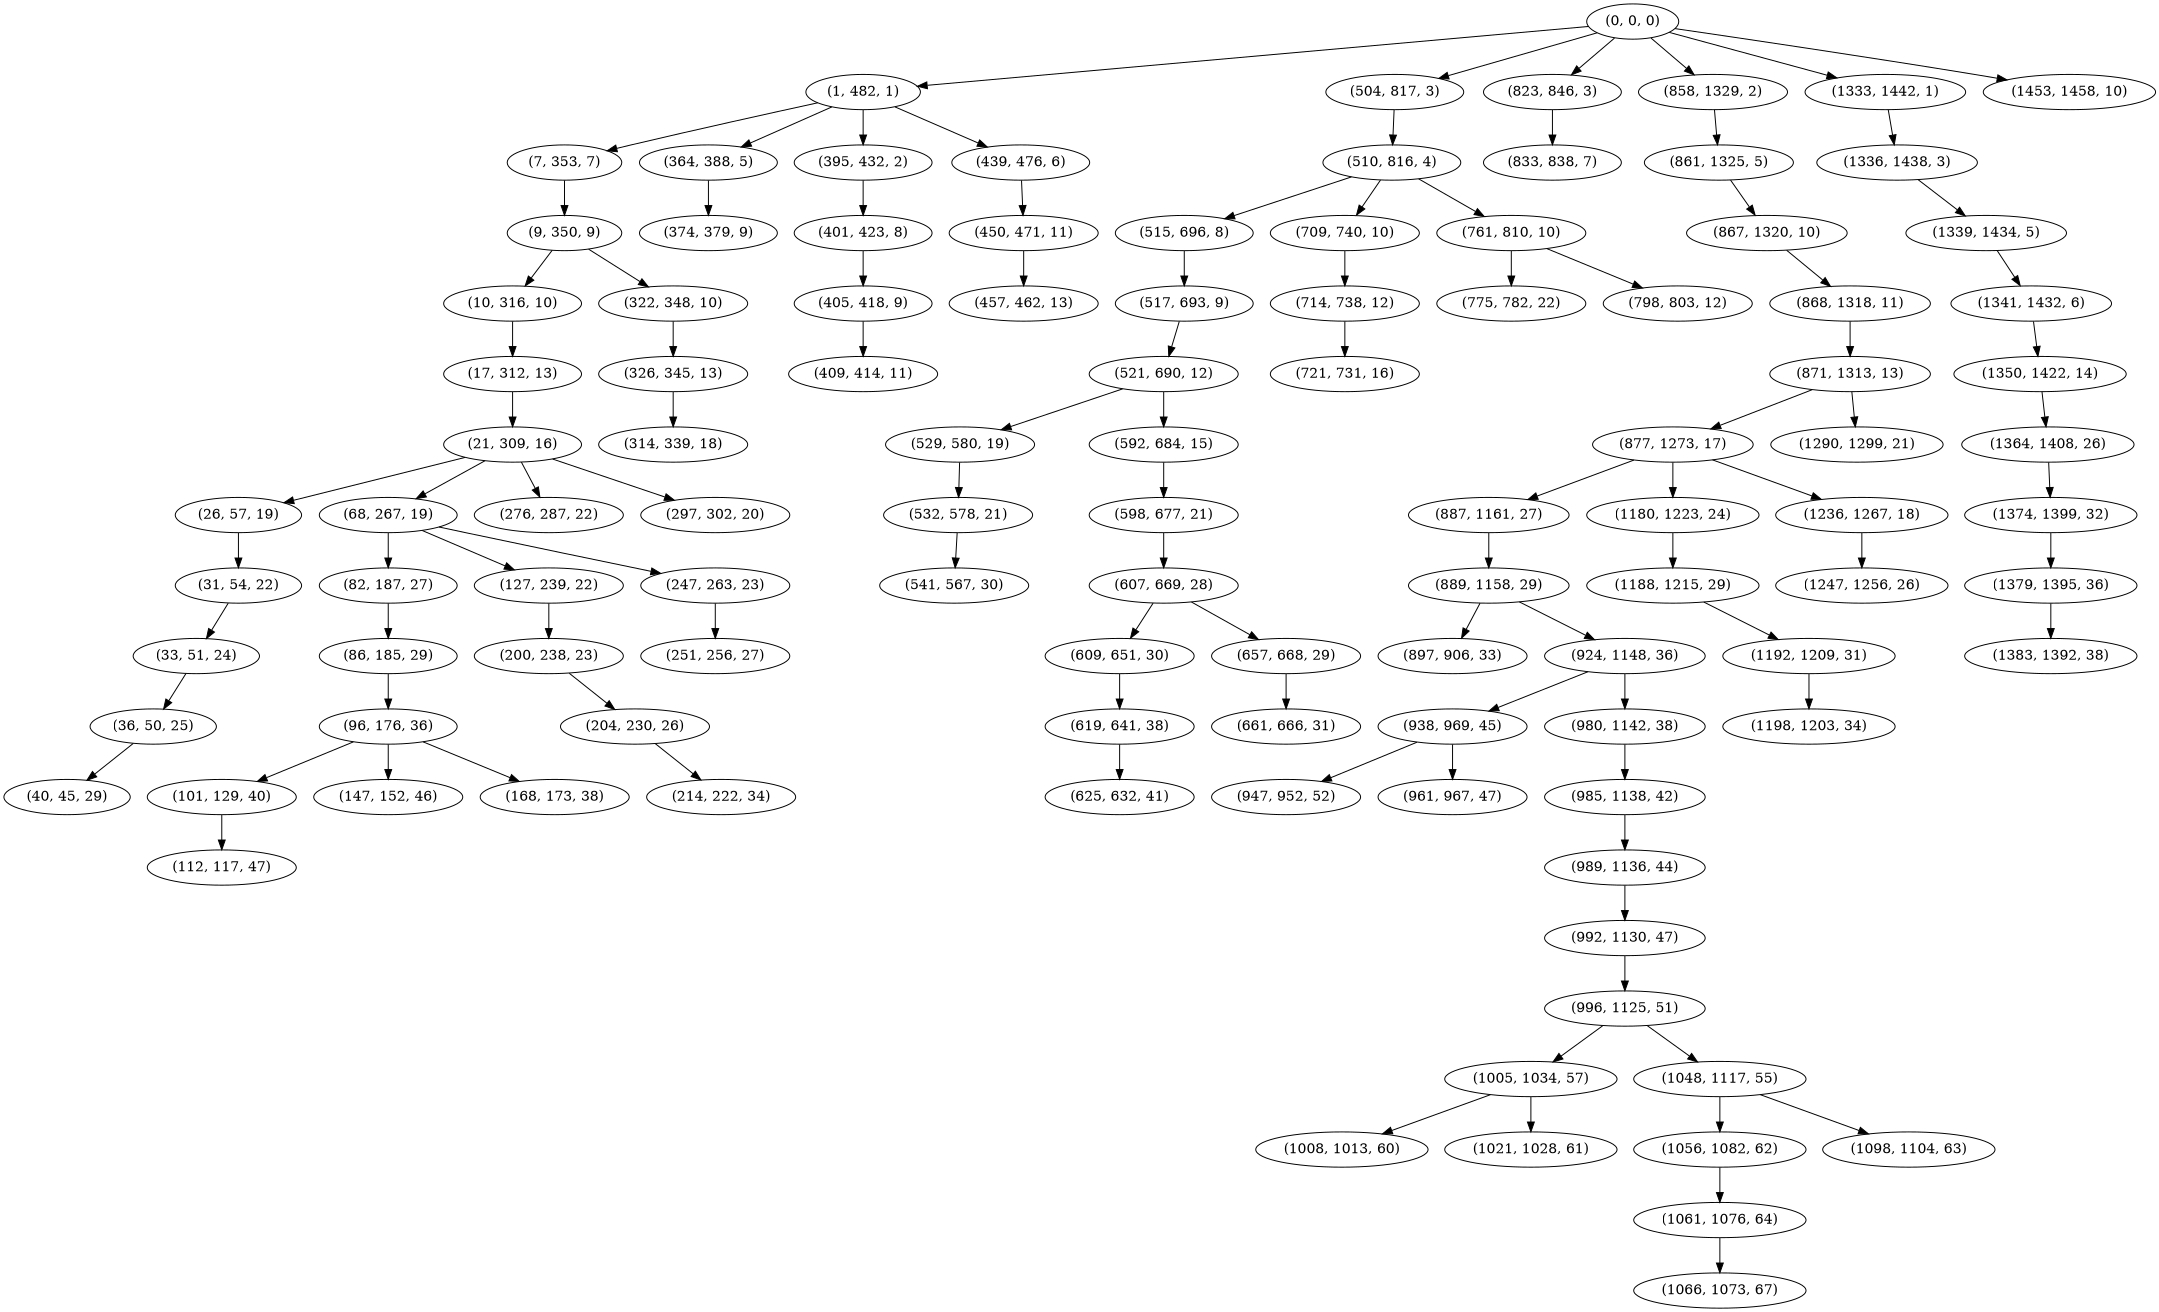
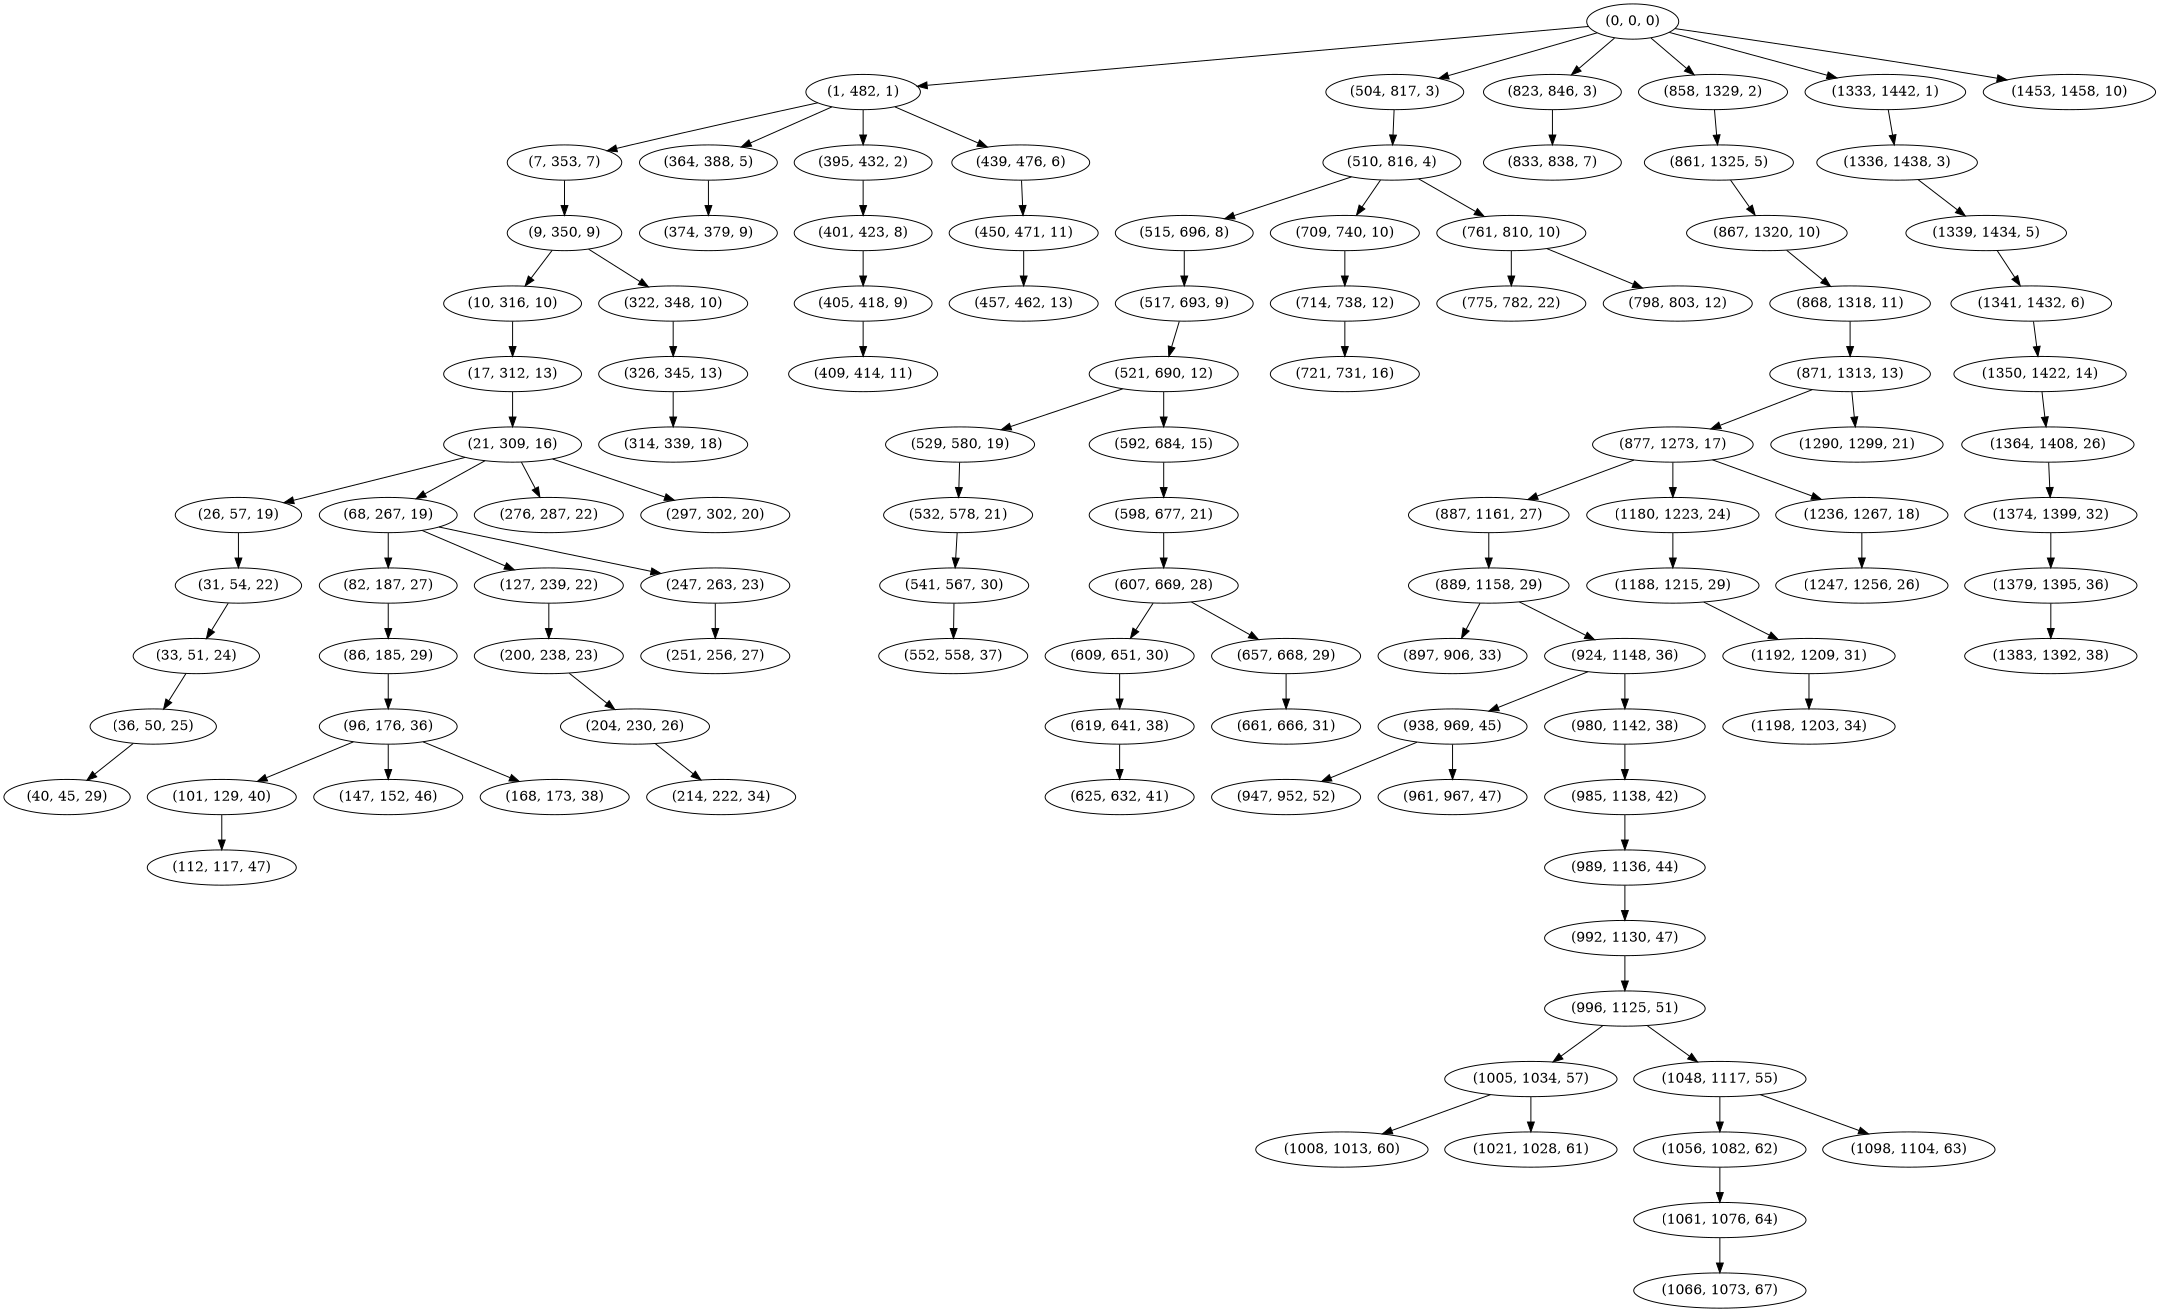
none -> (953, 656)
